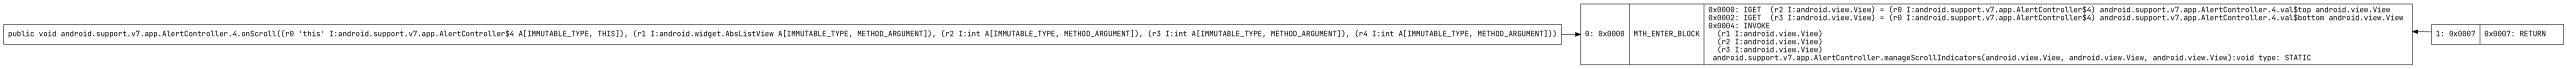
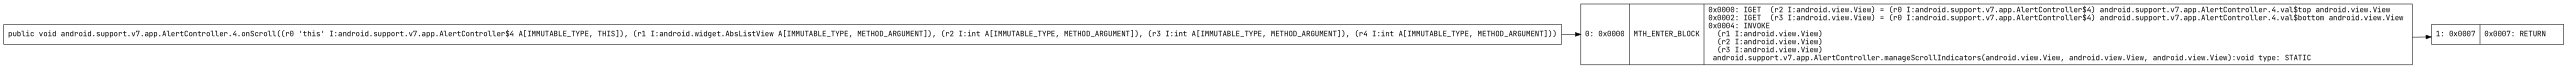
(2425, 32) -> (2419, 37)
